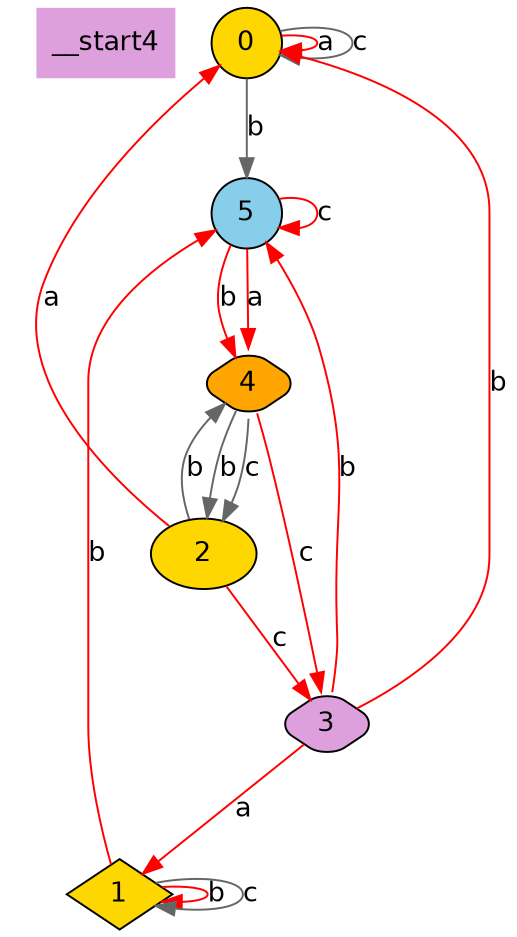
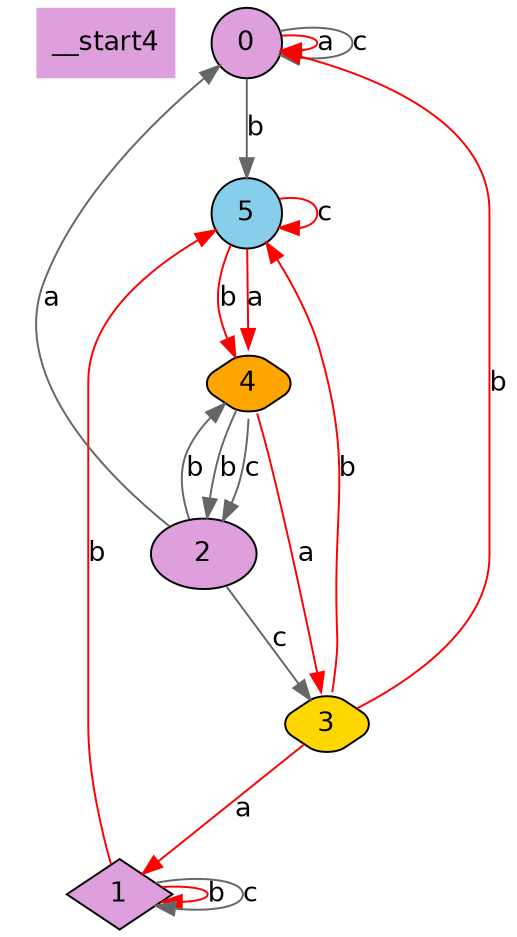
(247, 43) -> (247, 43)
(41, 297) -> (41, 297)
(204, 554) -> (204, 554)
(306, 554) -> (306, 554)
(262, 635) -> (262, 635)
(327, 724) -> (327, 724)
(120, 894) -> (120, 894)
